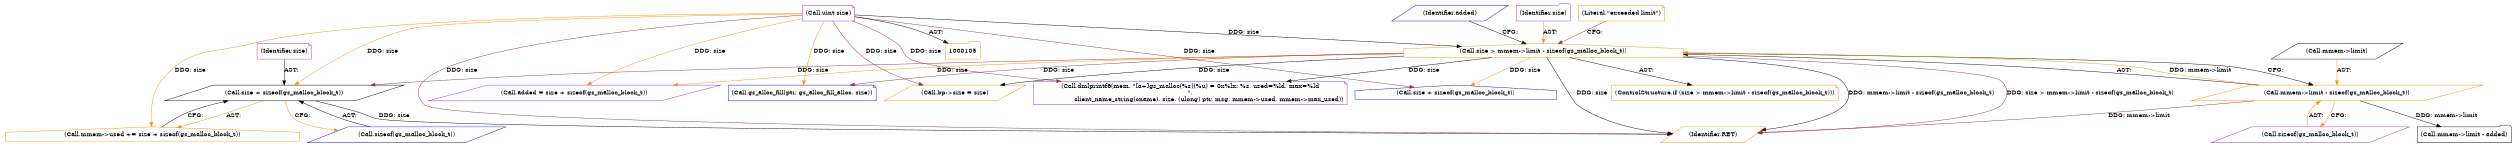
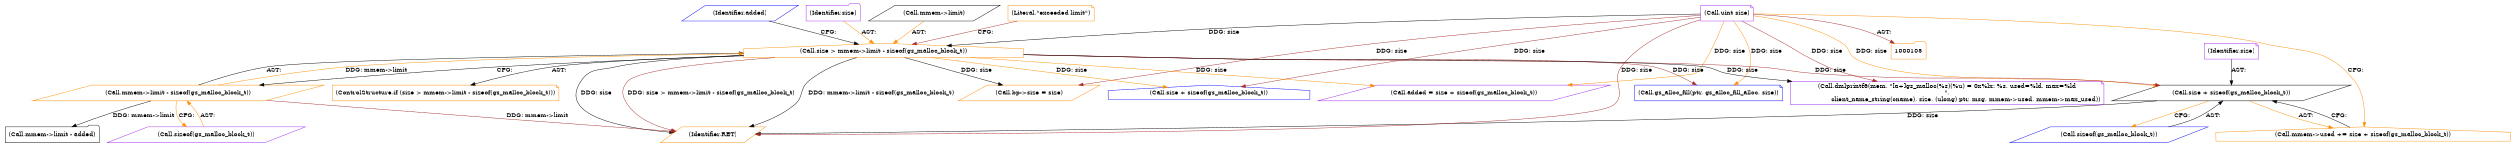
(900, 26) -> (1823, 22)
(190, 70) -> (2357, 70)
(2337, 70) -> (910, 31)
